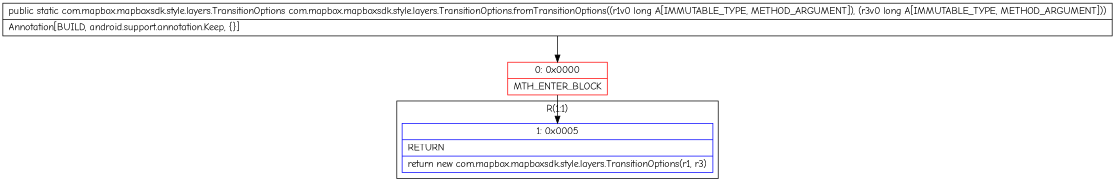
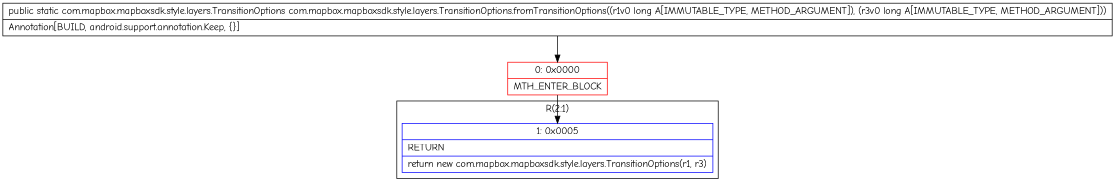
(558, 109) -> (558, 109)
